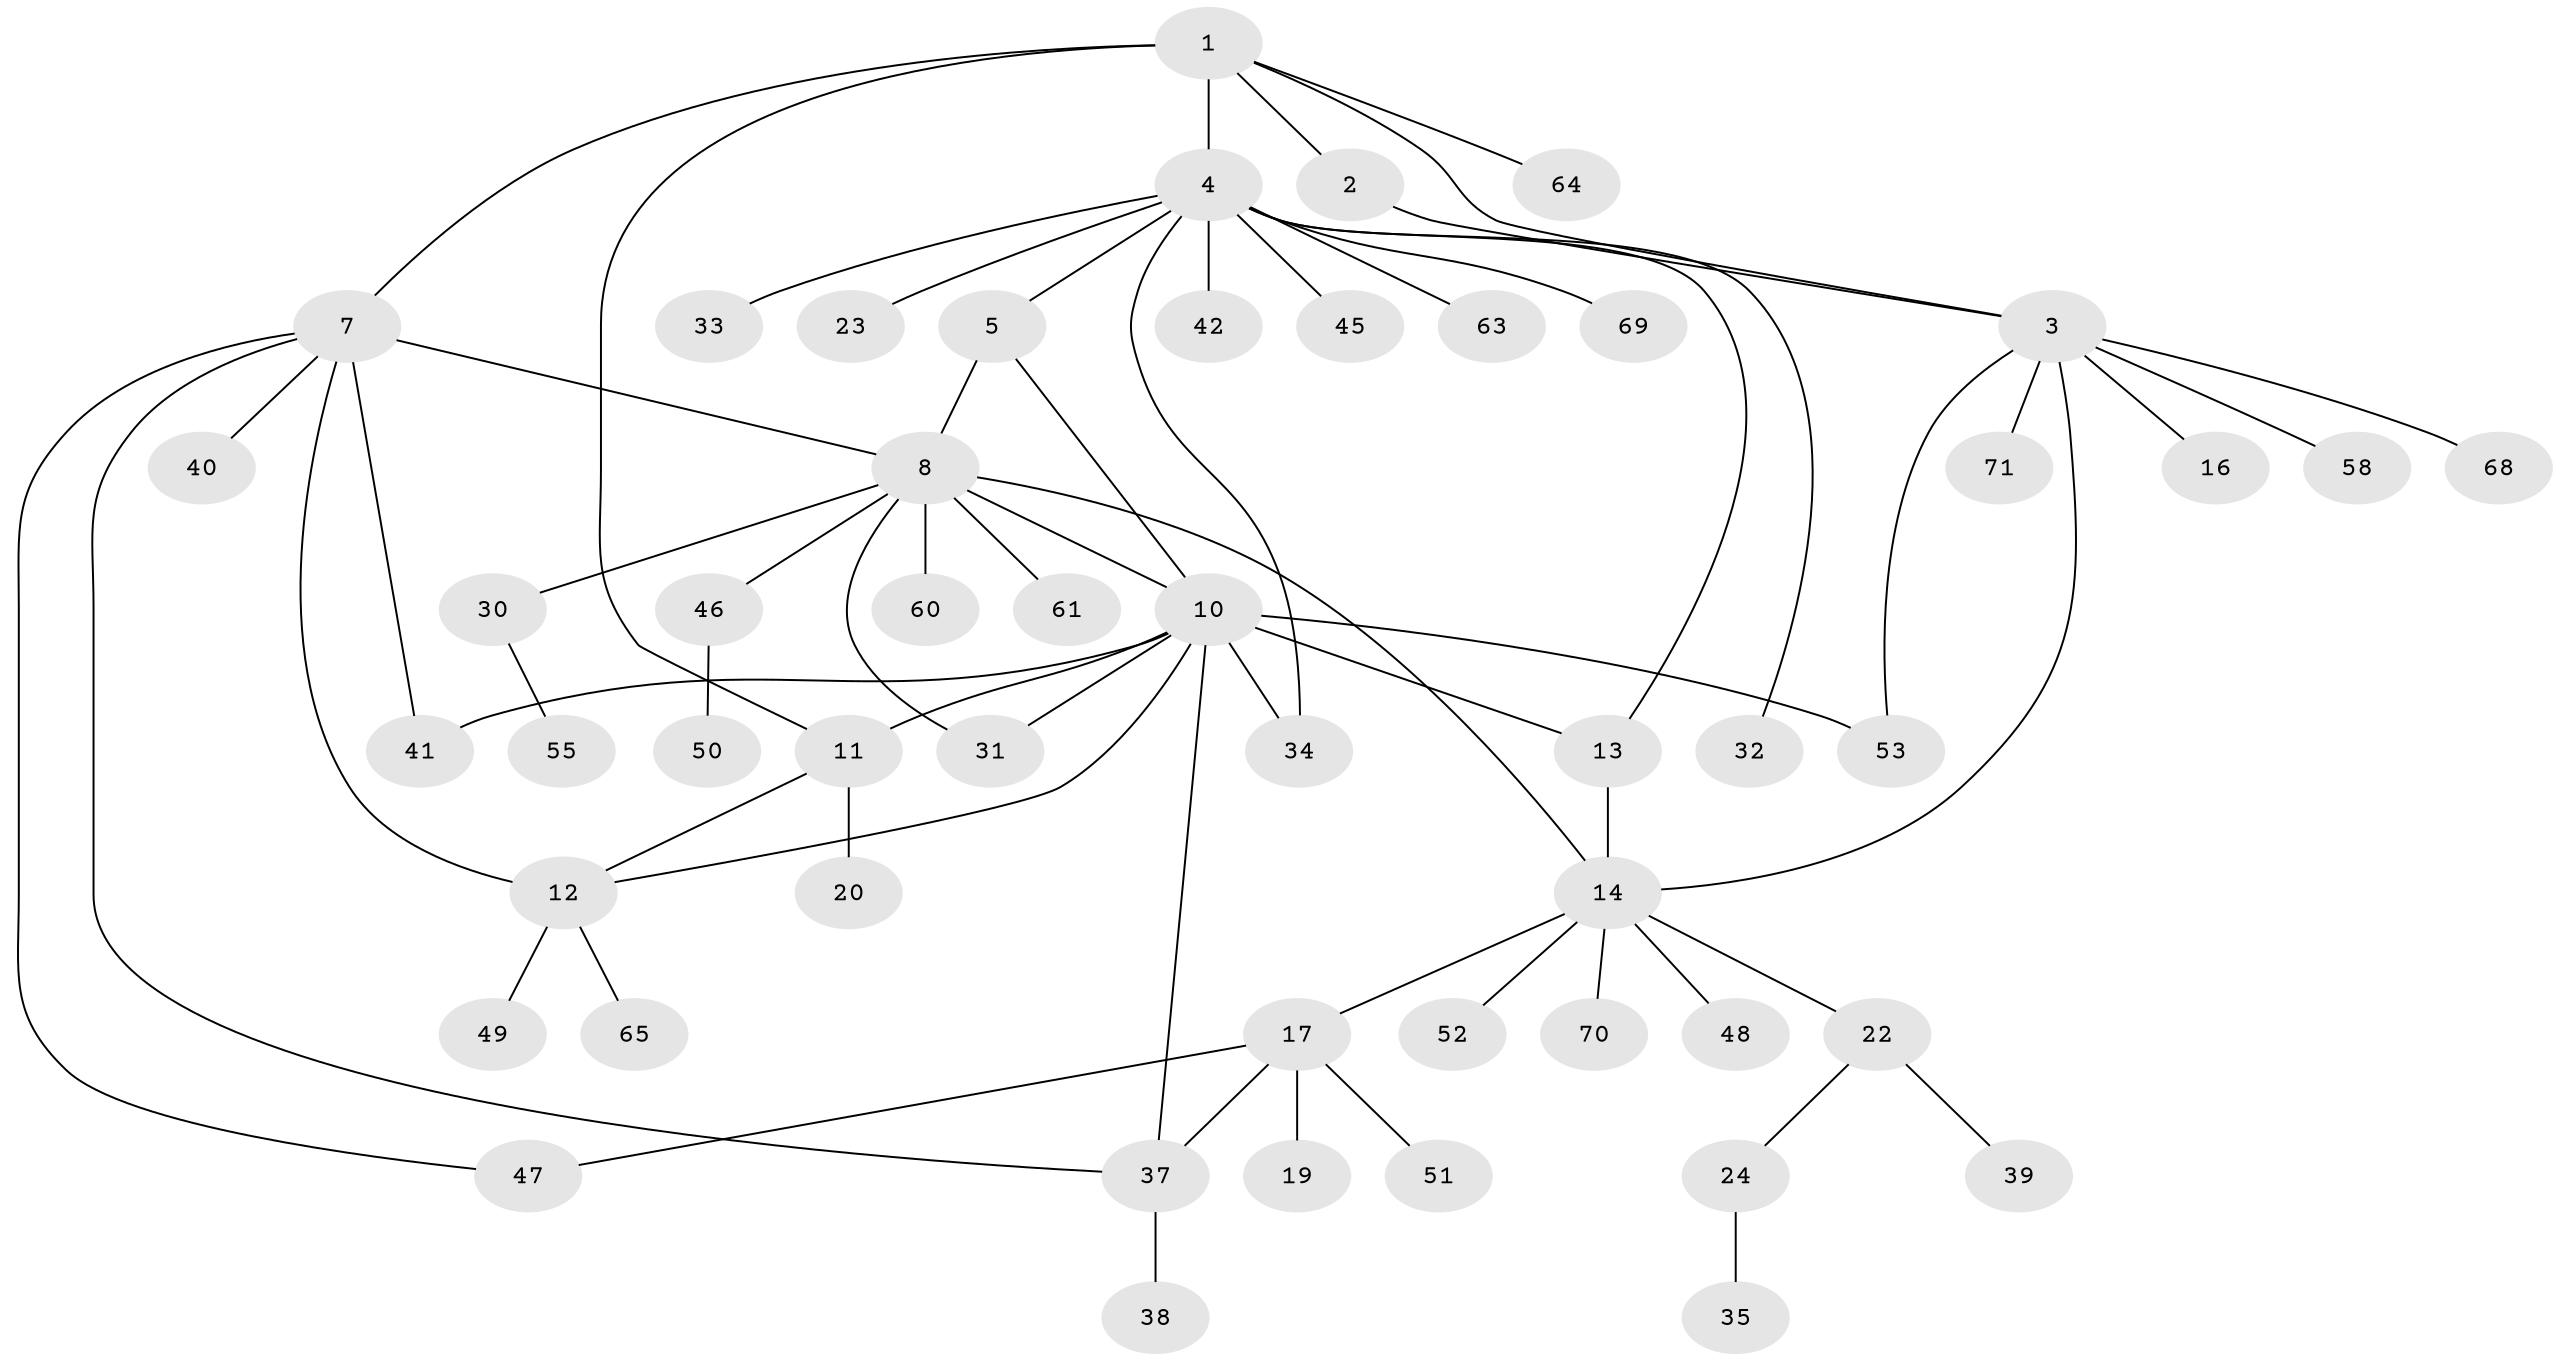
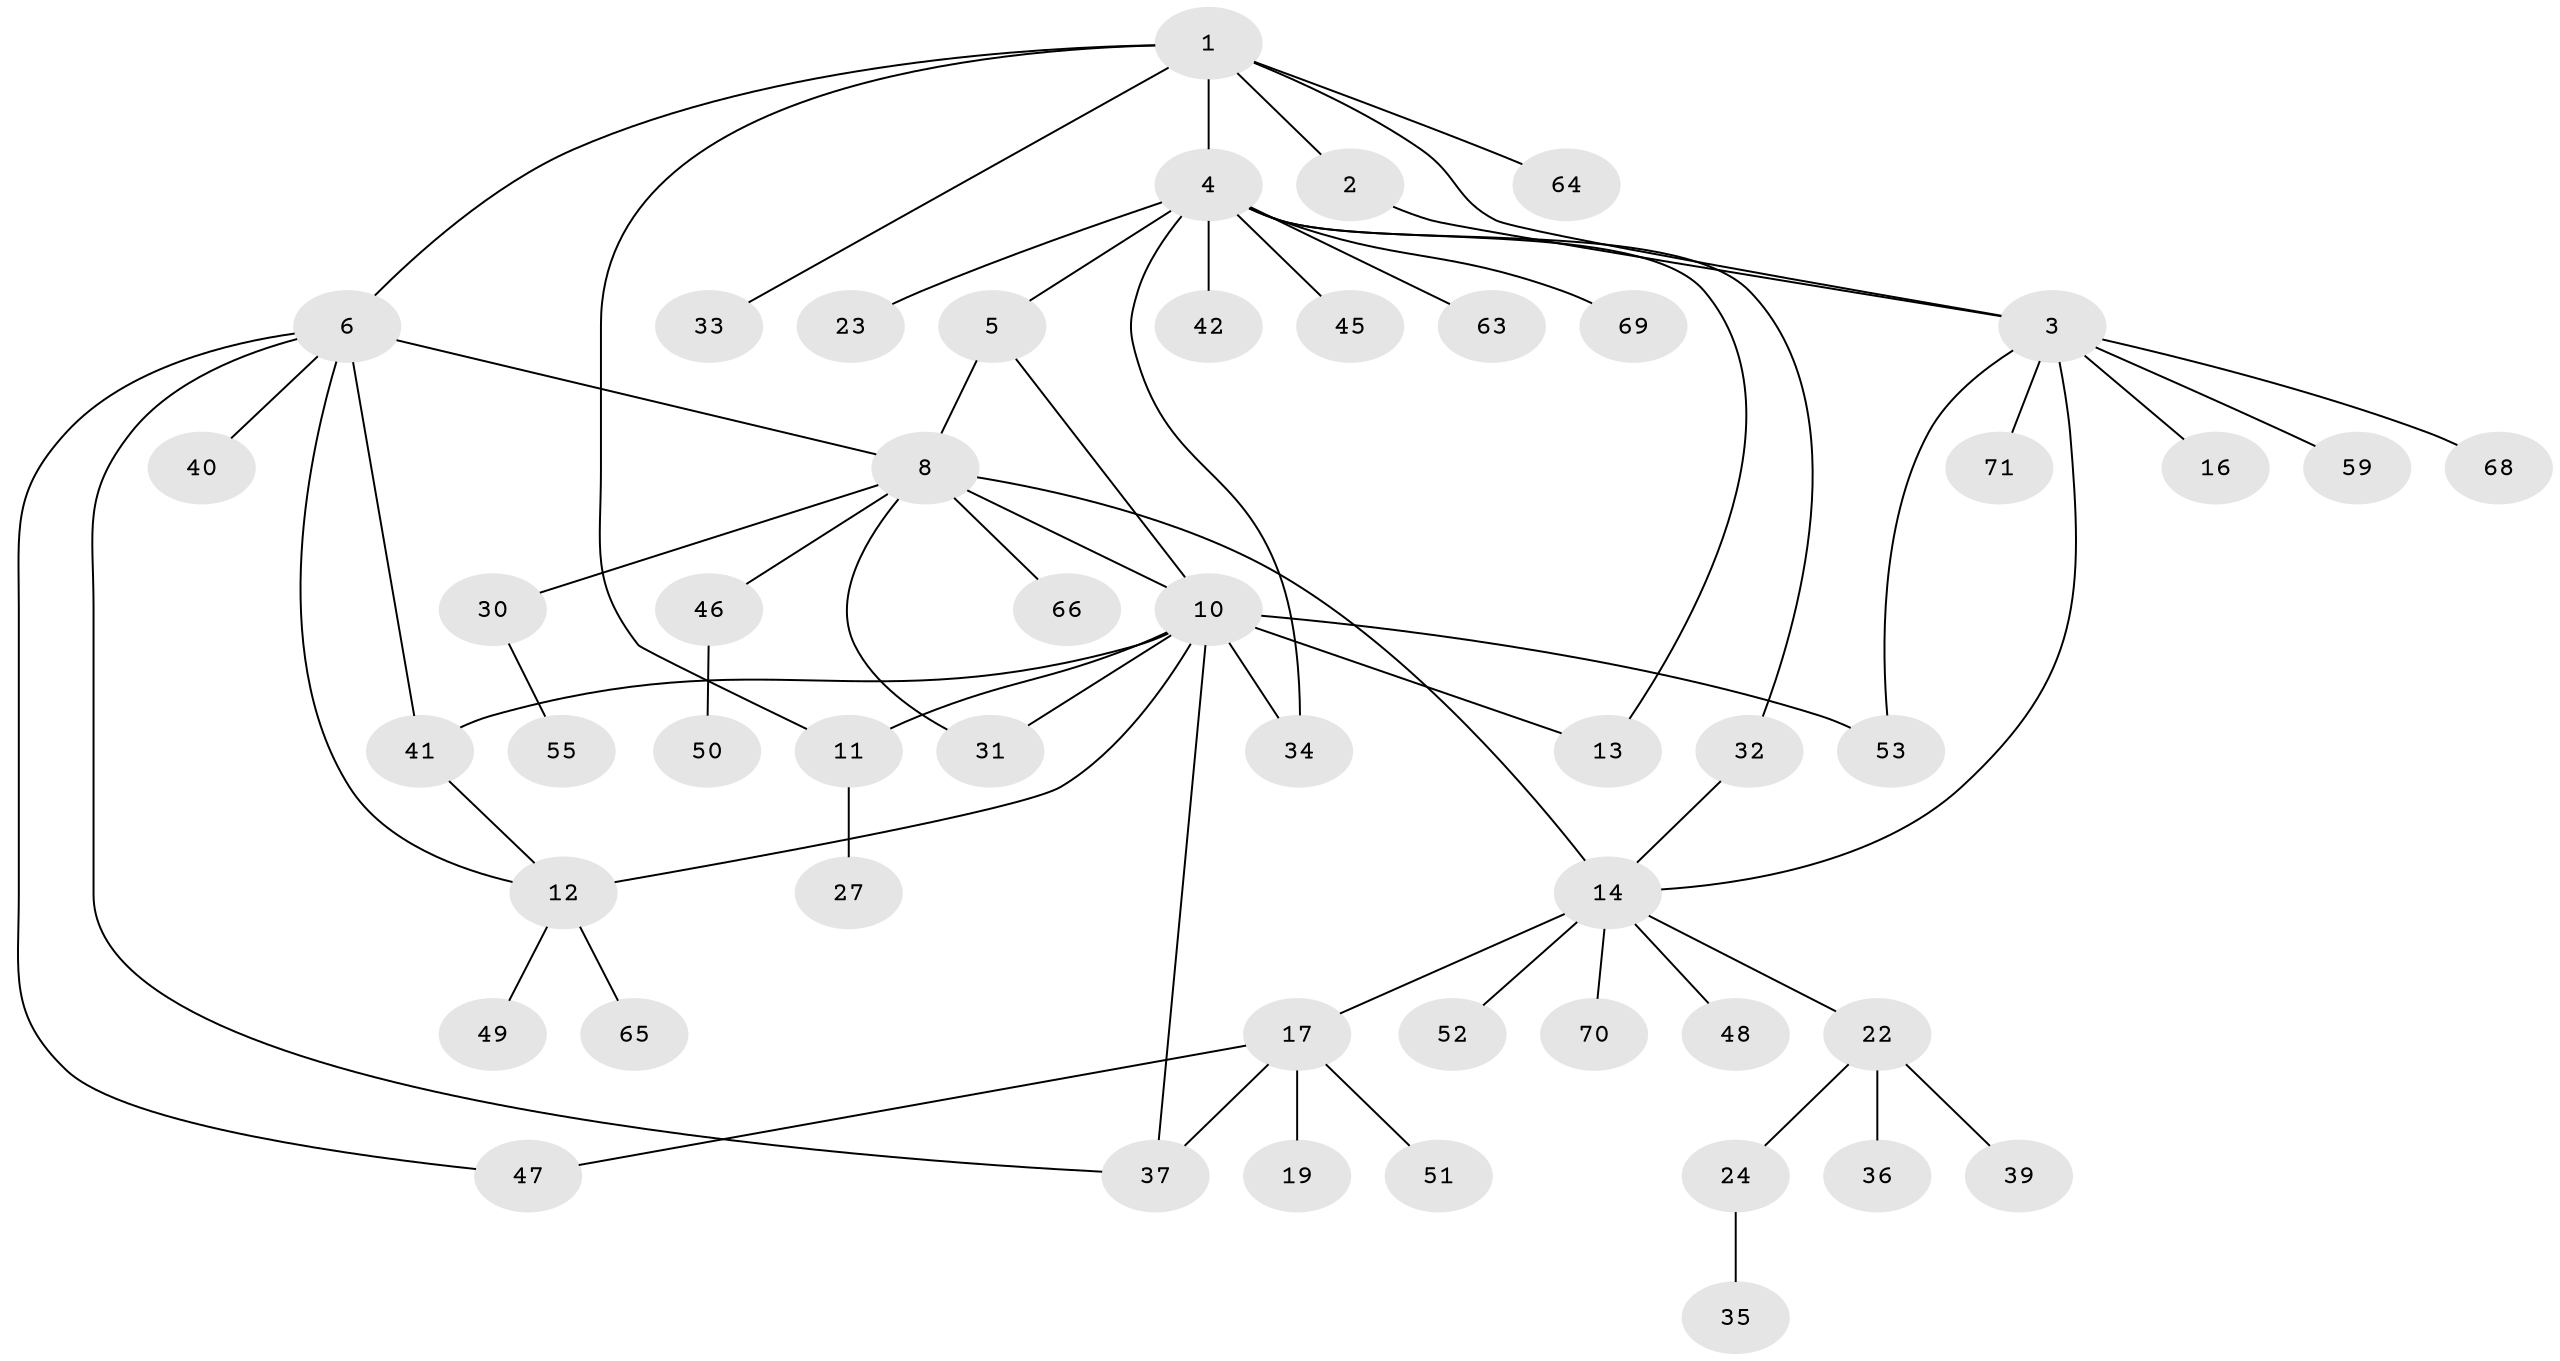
(951, 241) -> (959, 185)
(347, 326) -> (347, 326)
(2357, 468) -> (2357, 468)
(925, 610) -> none
(1067, 610) -> (1067, 610)
(706, 822) -> (492, 822)
(1608, 822) -> (1679, 822)
(849, 893) -> (849, 893)
none -> (1877, 1176)
(1156, 1318) -> none
